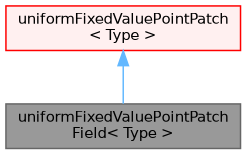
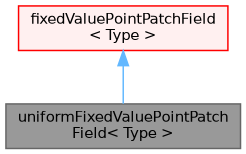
(123, 28) -> (123, 28)
